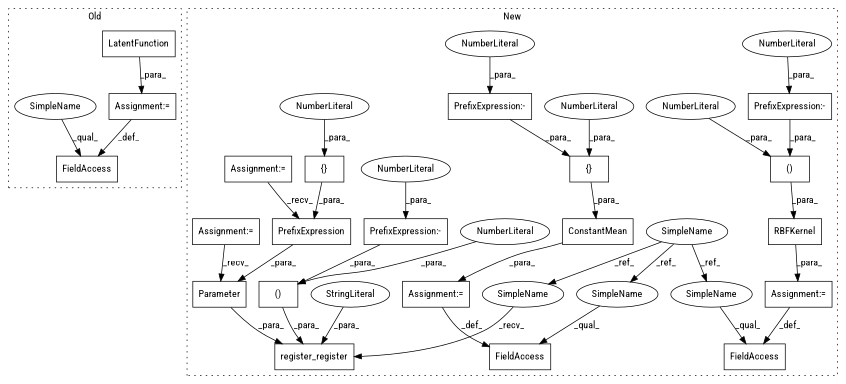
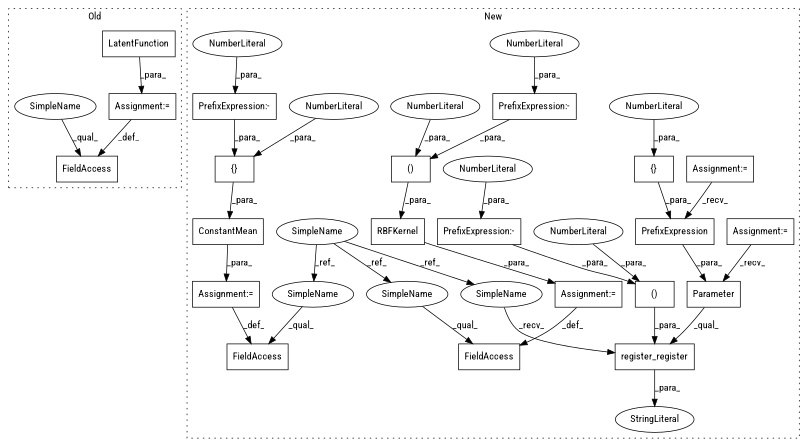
(334, 322) -> (655, 385)
(272, 326) -> (706, 326)
